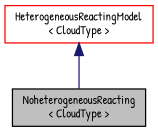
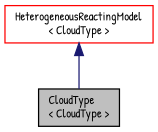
(79, 108) -> (79, 108)
